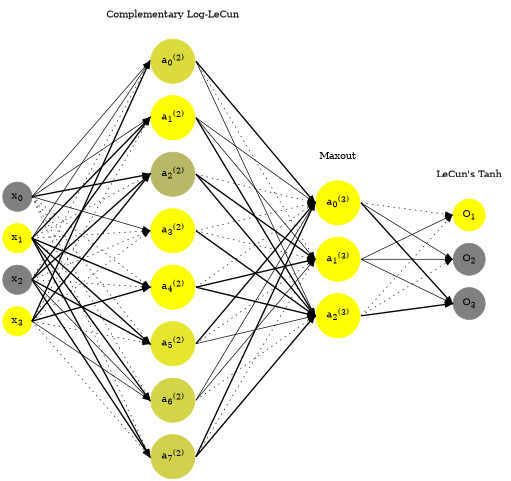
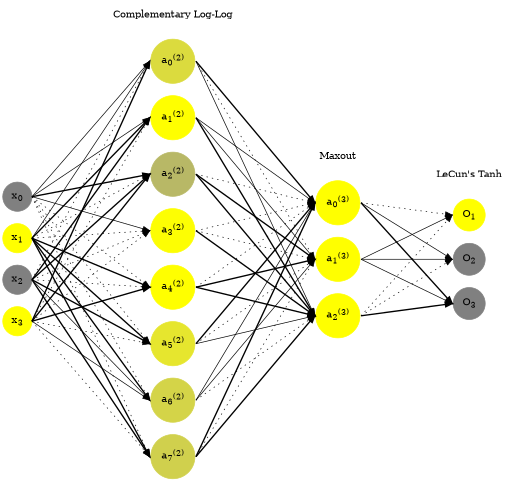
(173, 15) -> (173, 15)
